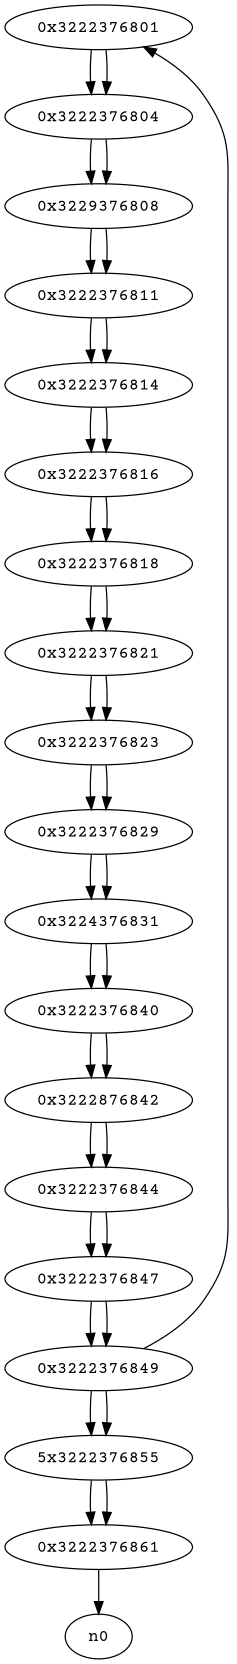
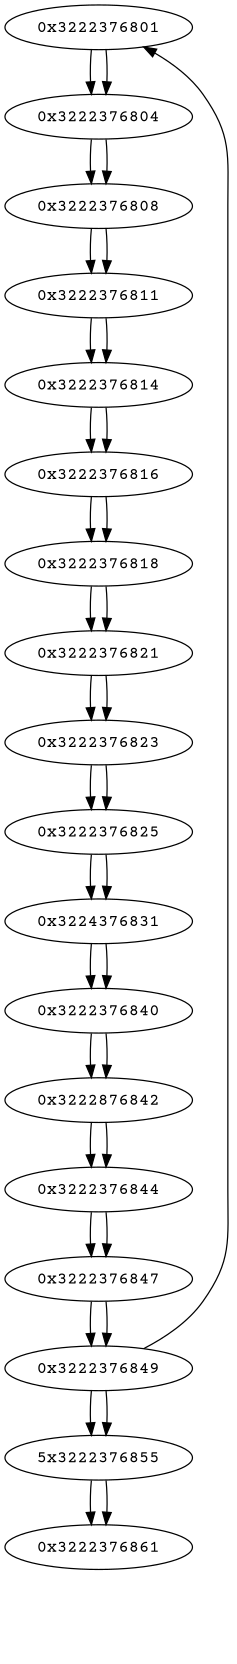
(99, 206) -> (99, 206)
(99, 832) -> (99, 832)
(99, 1637) -> none
